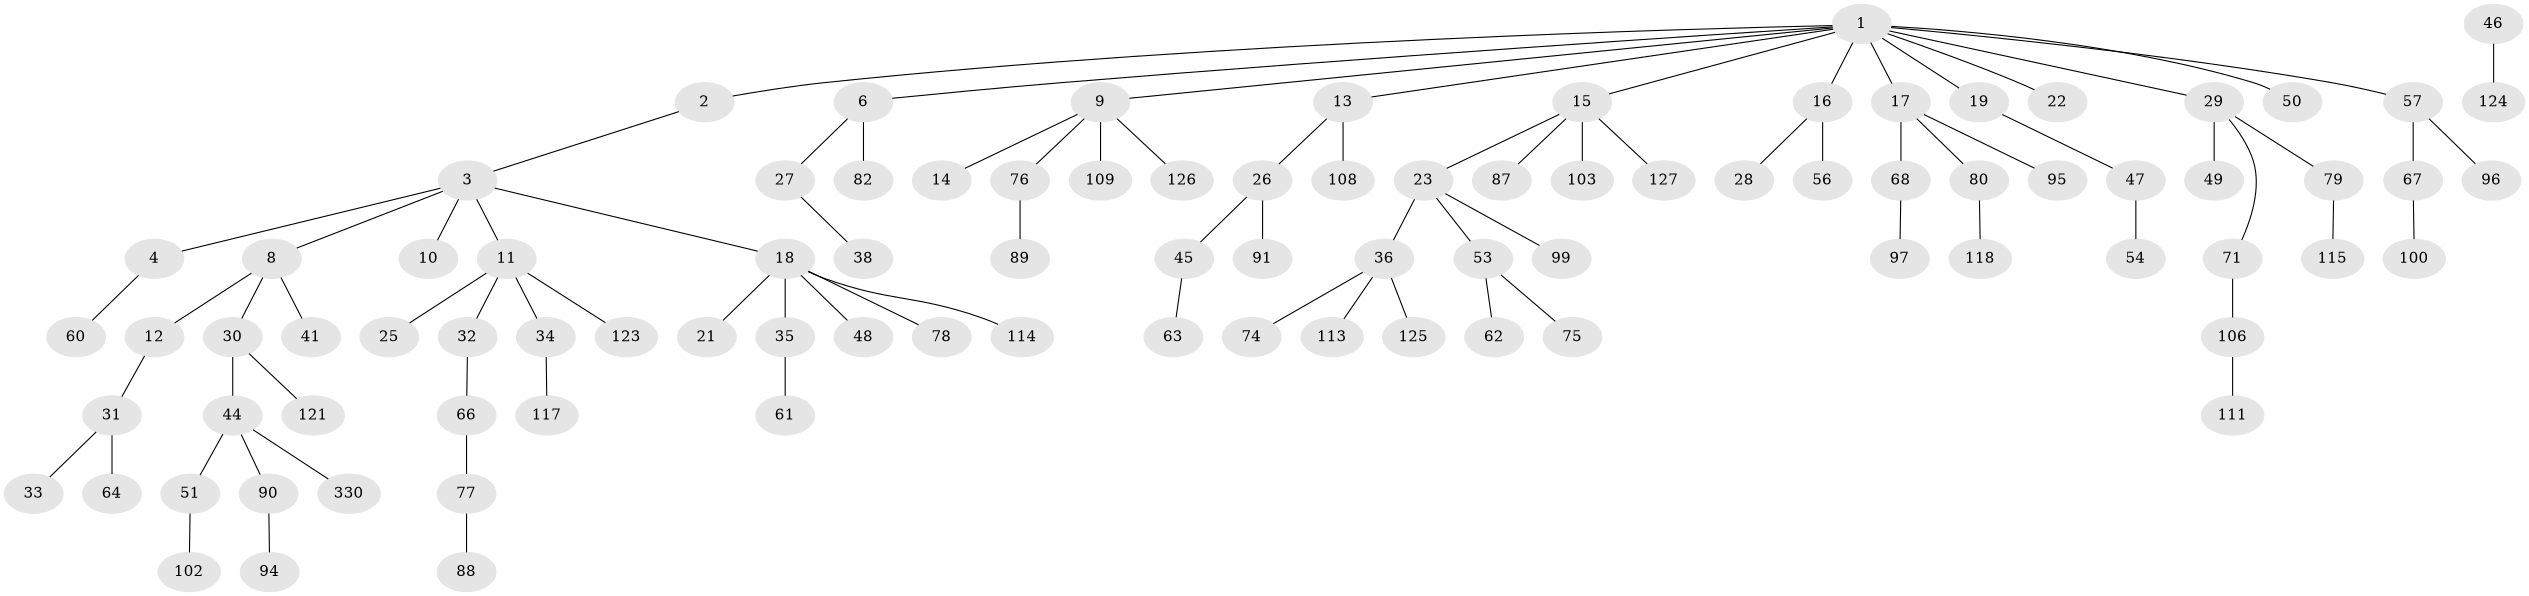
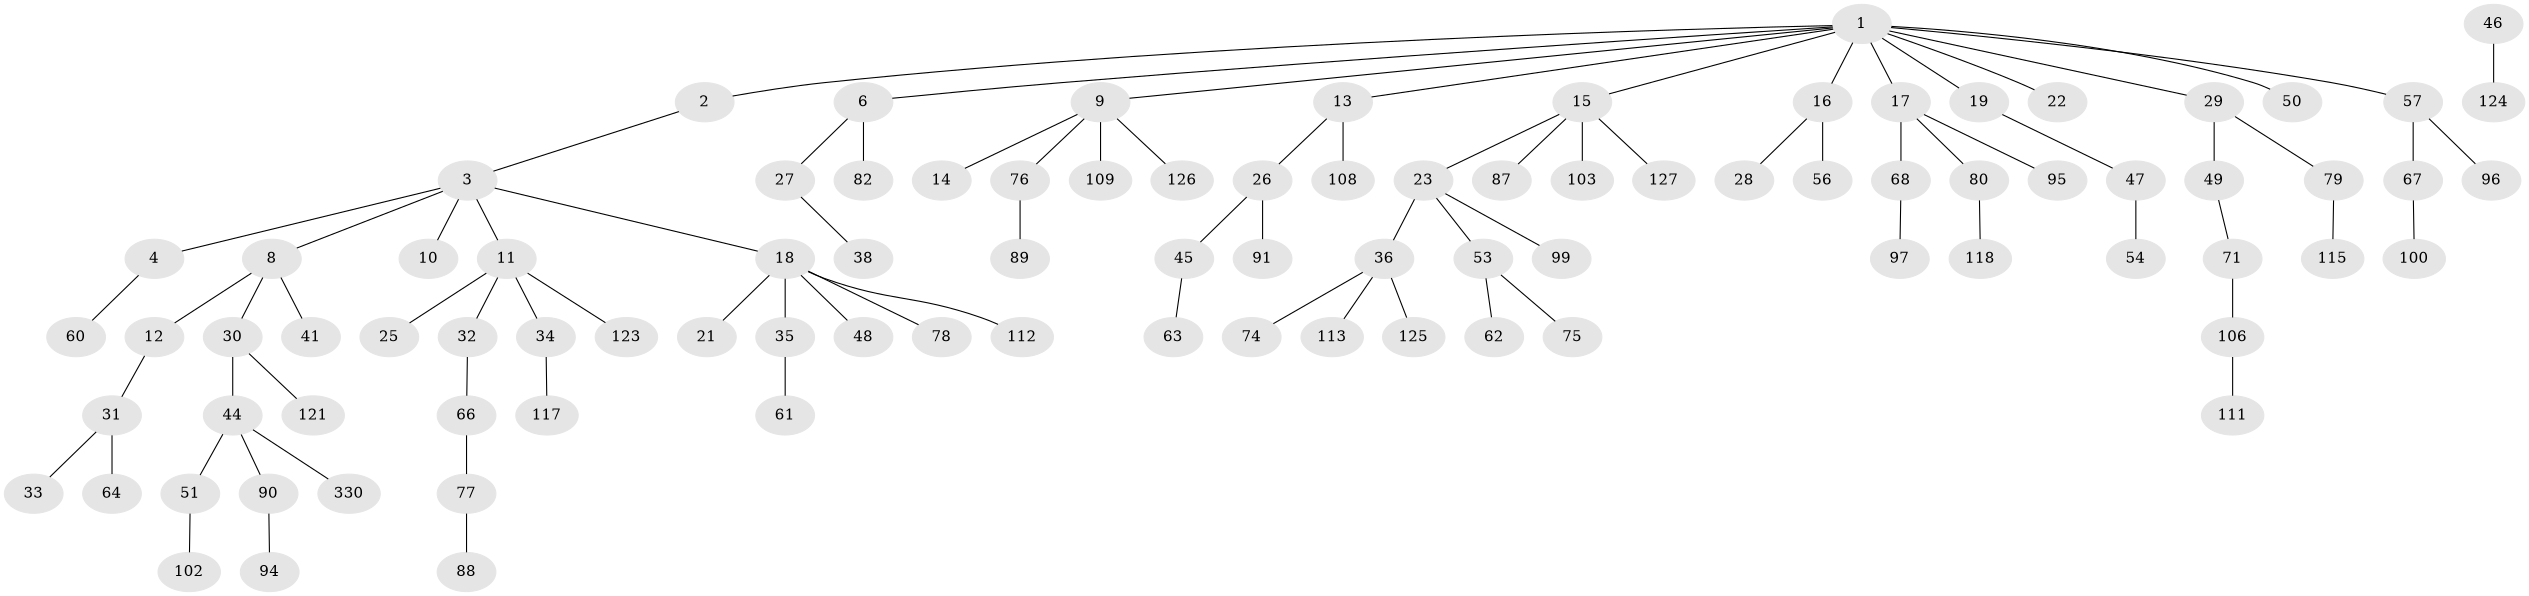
(2256, 177) -> (2223, 219)
(1022, 337) -> (1022, 337)
